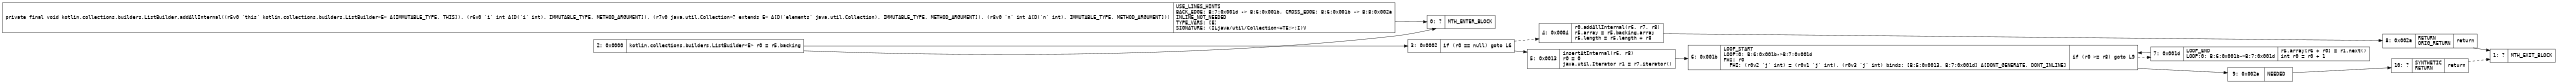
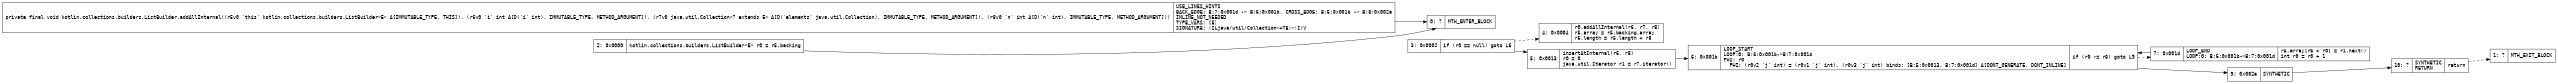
(2430, 41) -> none
(1104, 46) -> none
(2276, 74) -> (2276, 74)
